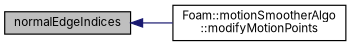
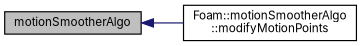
(68, 23) -> (73, 23)
